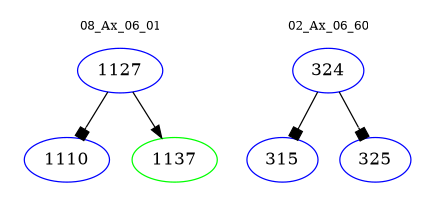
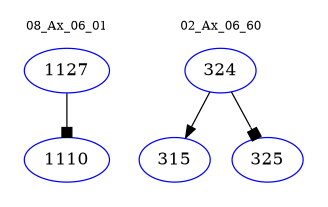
(308, 109) -> (201, 109)
(175, 160) -> none
